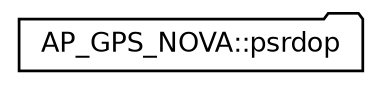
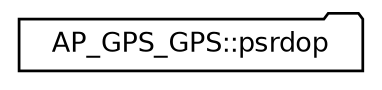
(191, 45) -> (191, 45)
